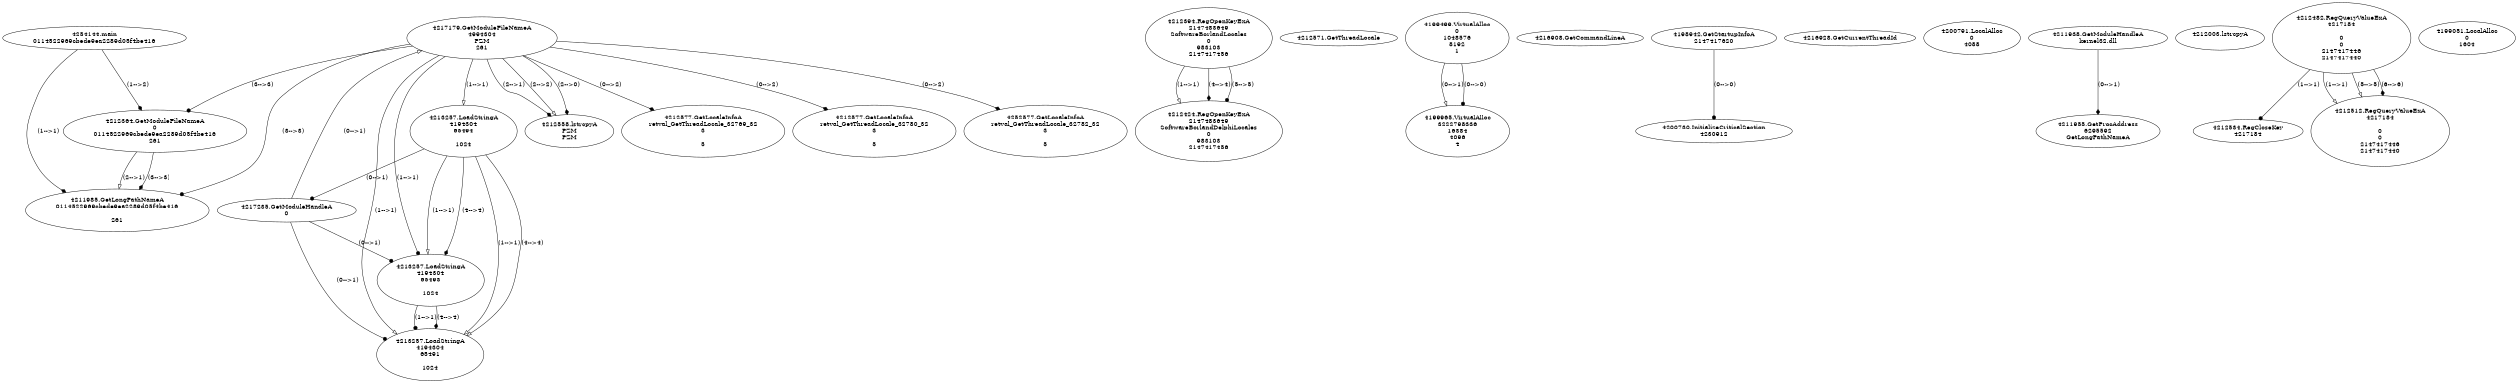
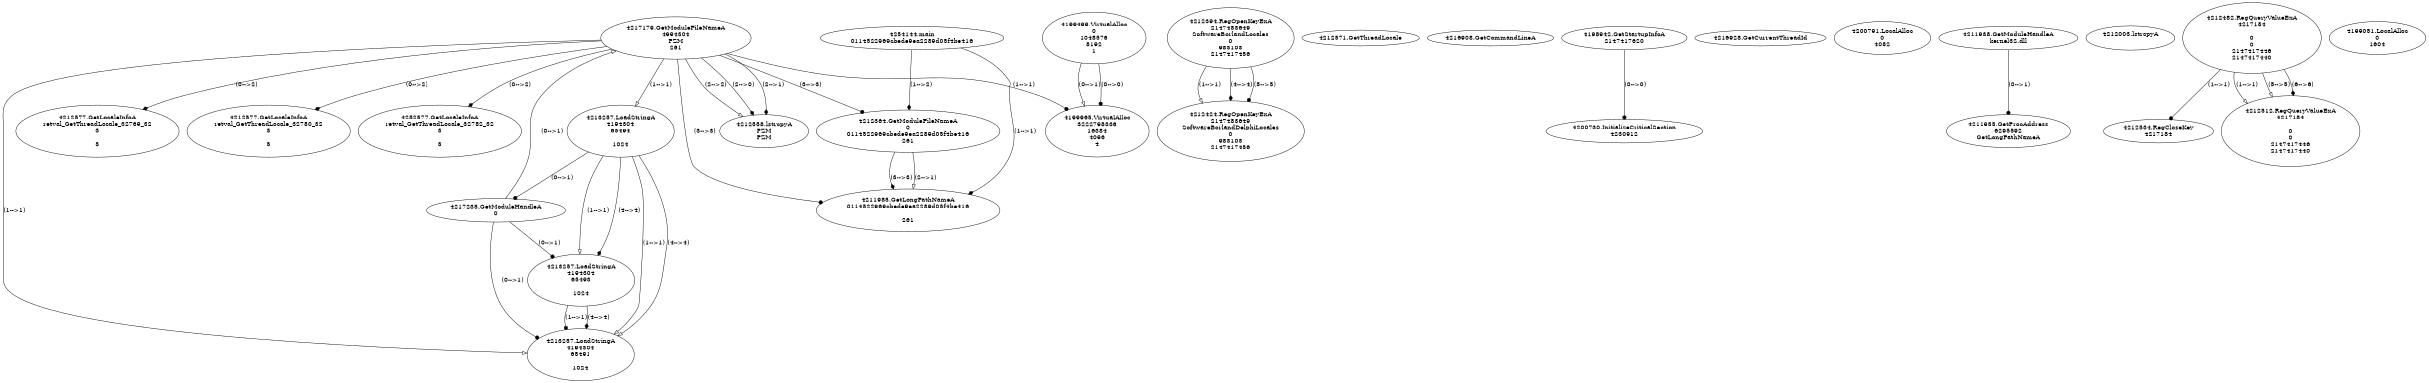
(1972, 38) -> (1882, 38)
(2098, 80) -> (2008, 80)
(395, 146) -> (897, 79)
